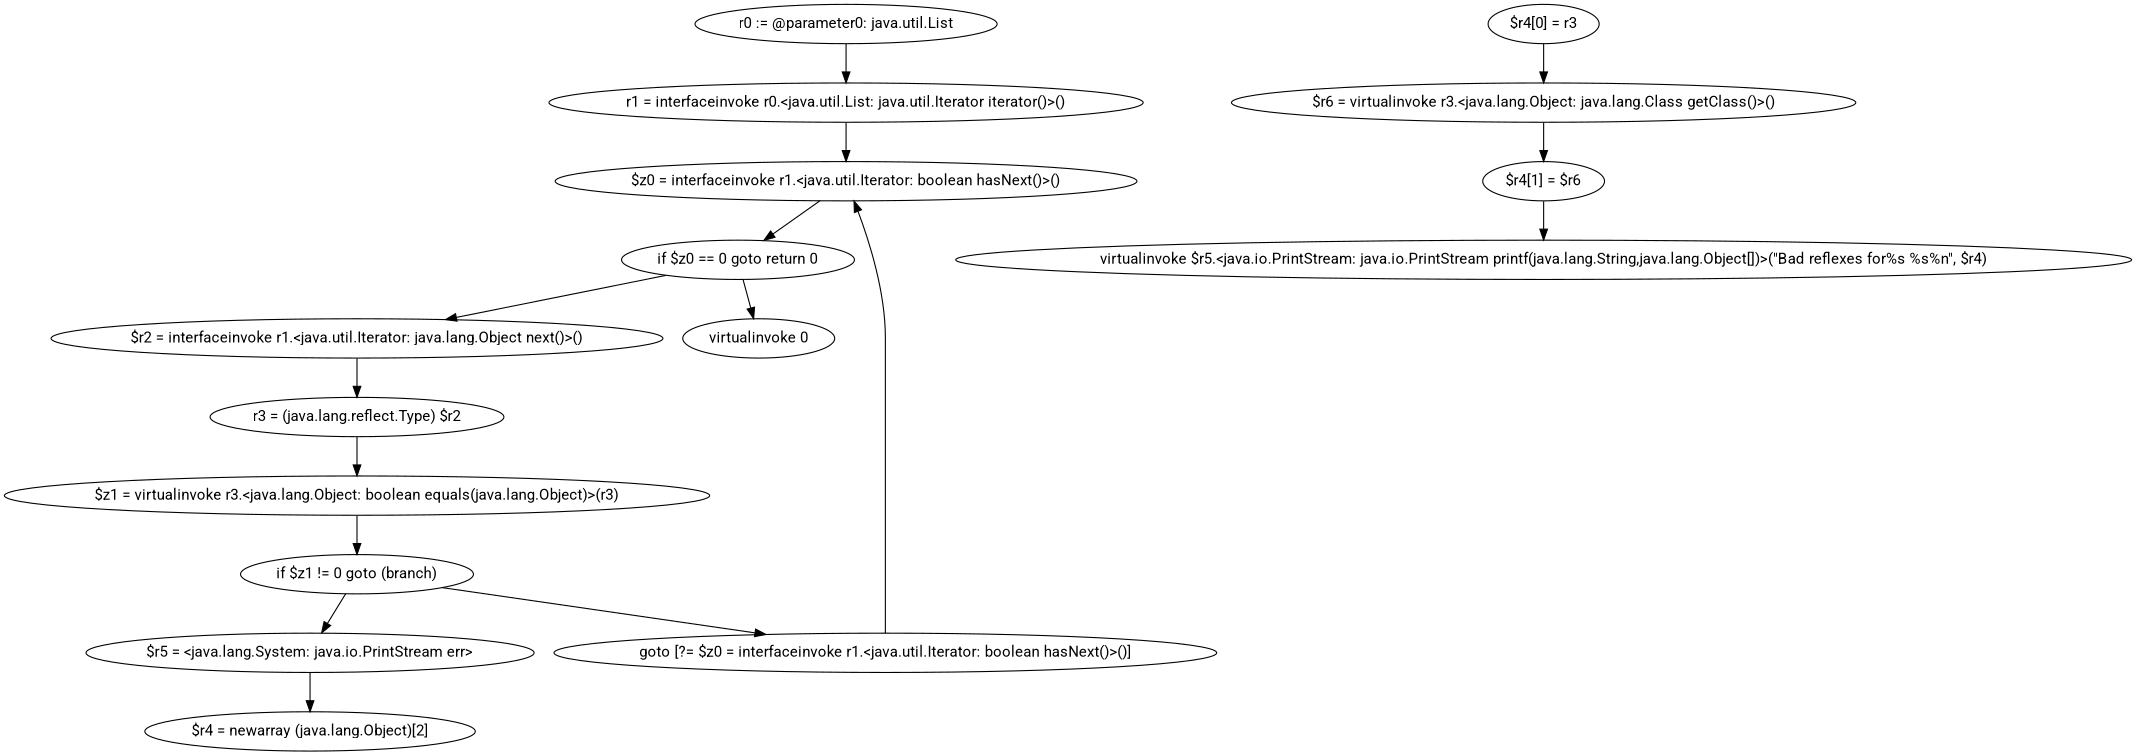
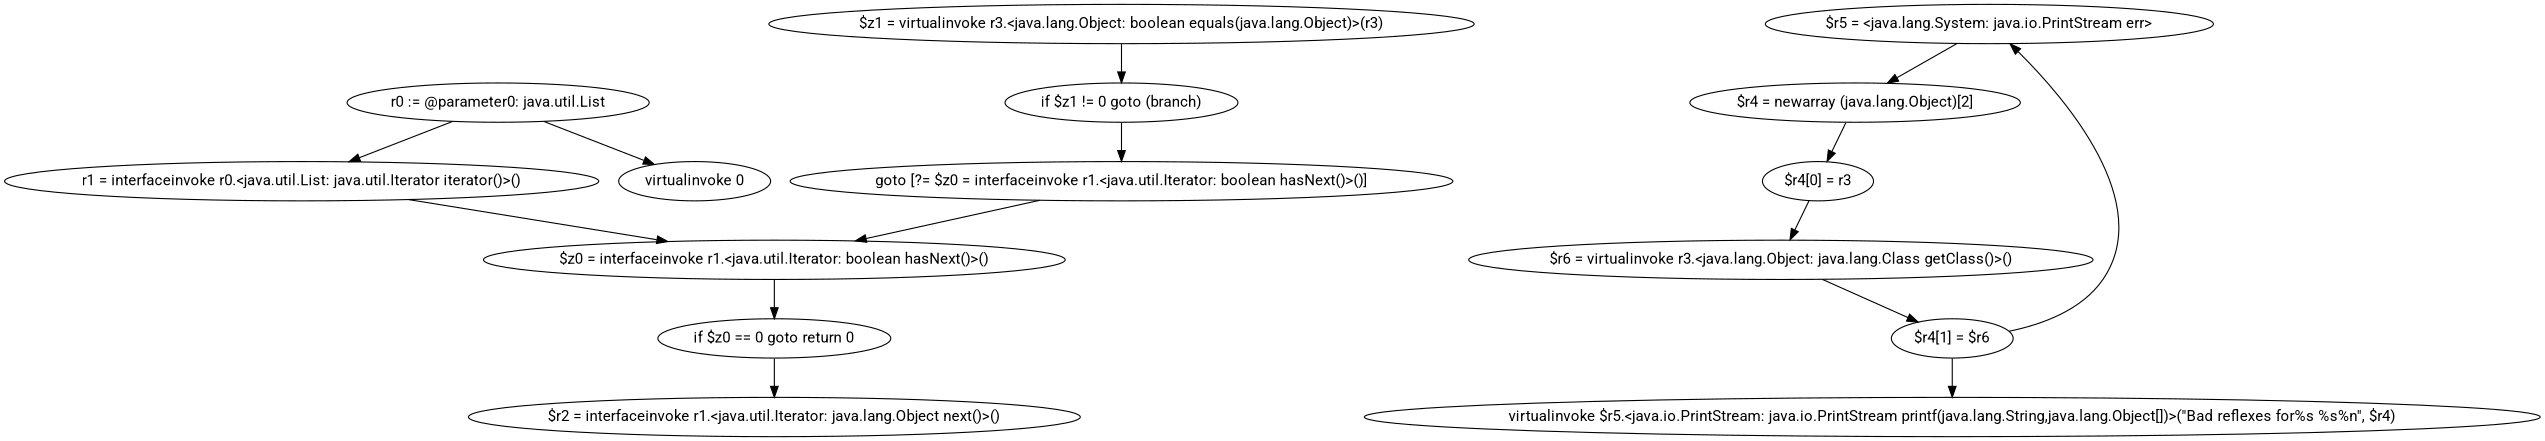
none -> (1839, 137)
(747, 294) -> (594, 141)
(357, 417) -> none
(337, 609) -> (2116, 206)
